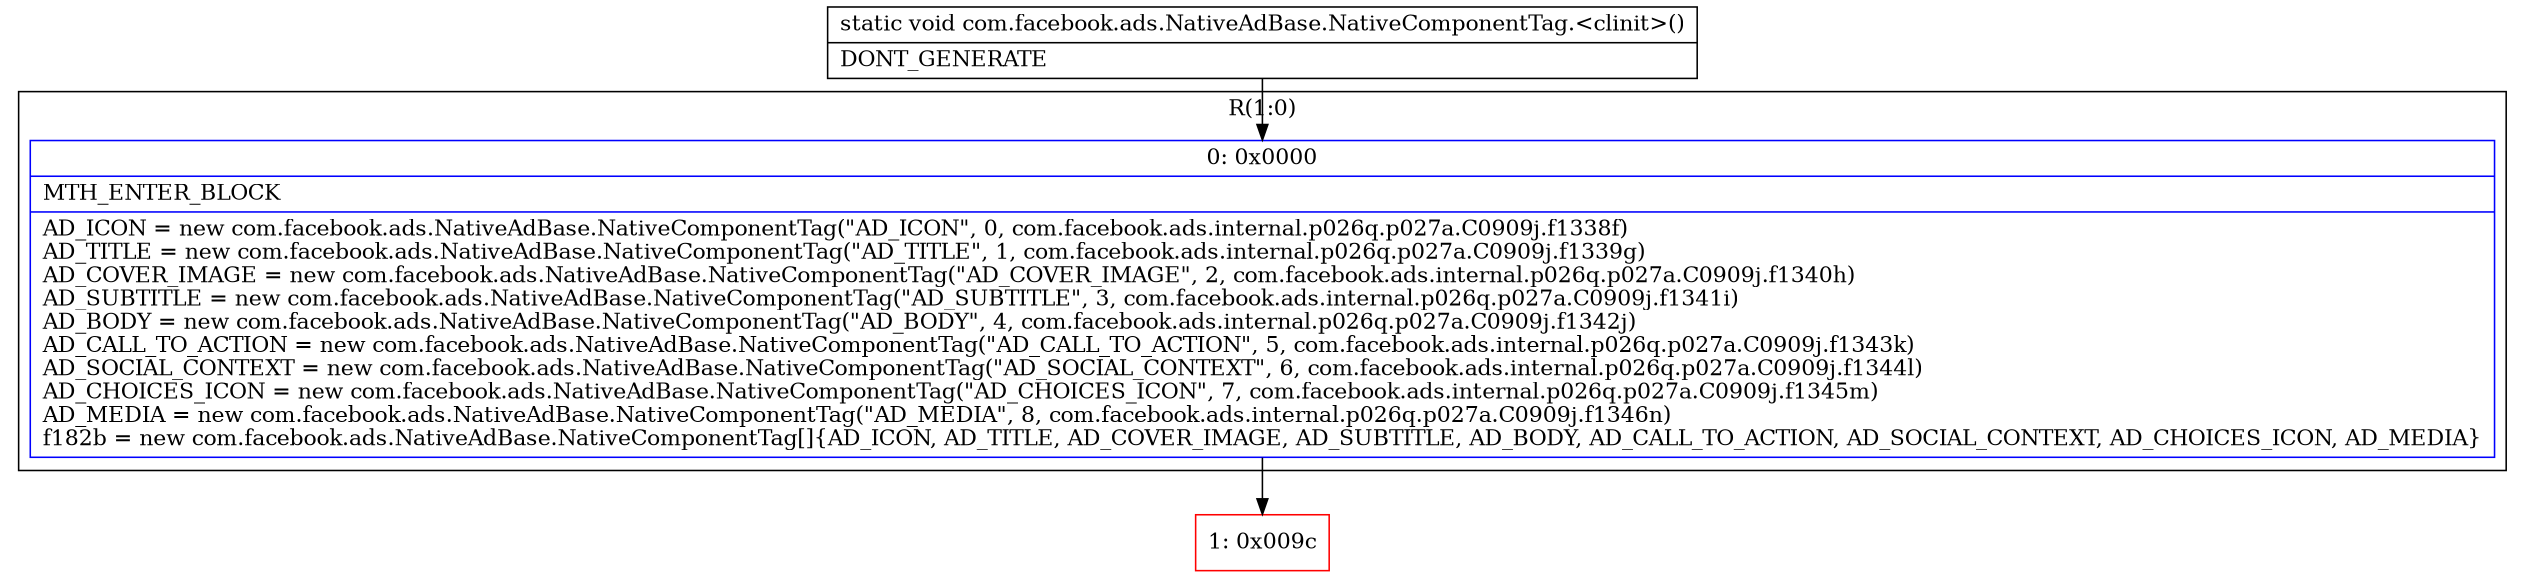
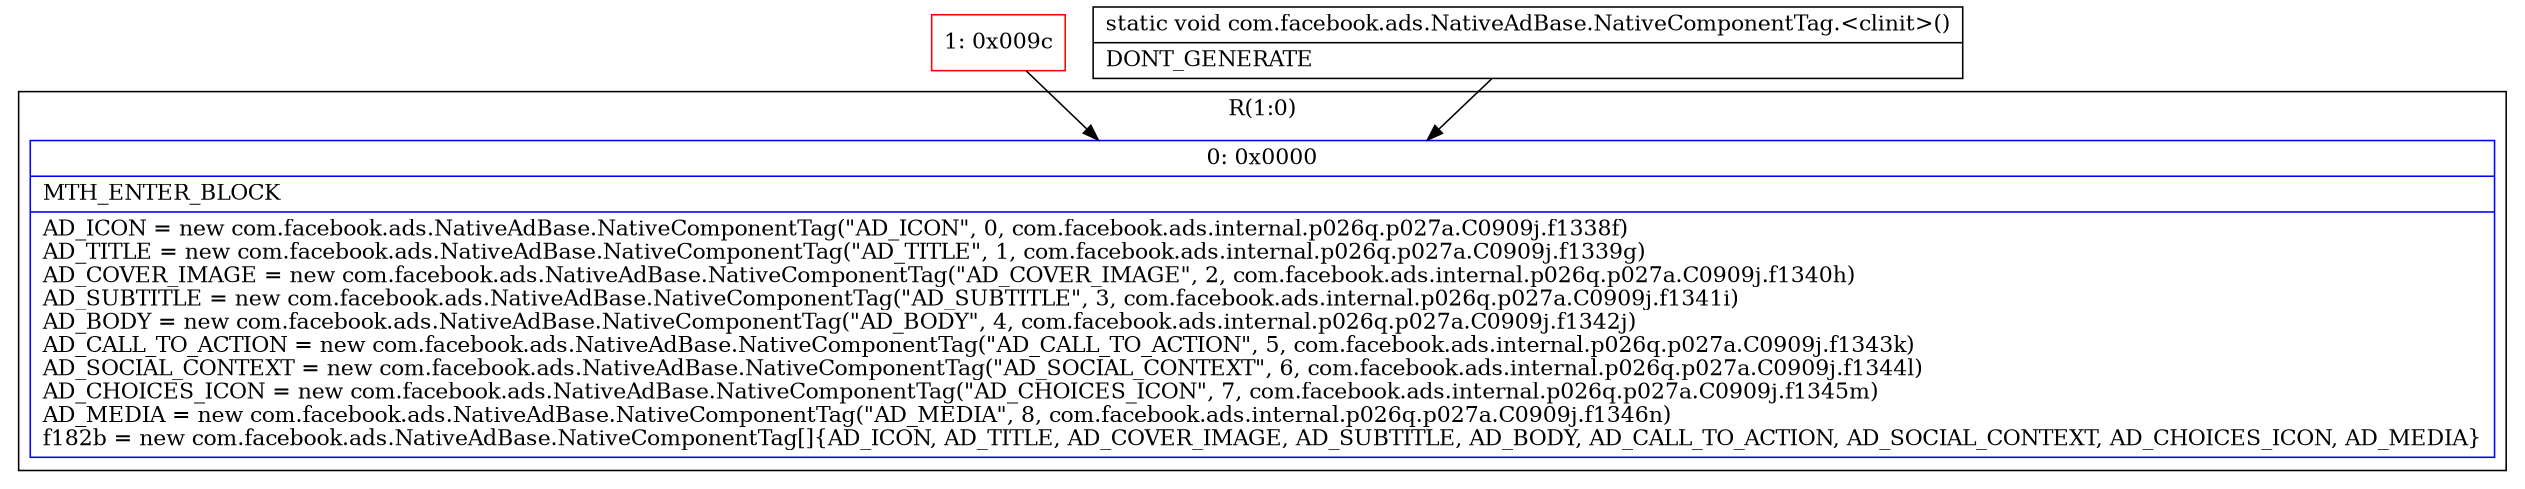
(1262, 480) -> (1058, 101)
